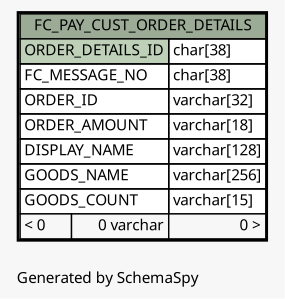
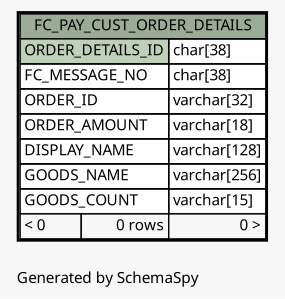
(131, 226) -> (140, 226)
